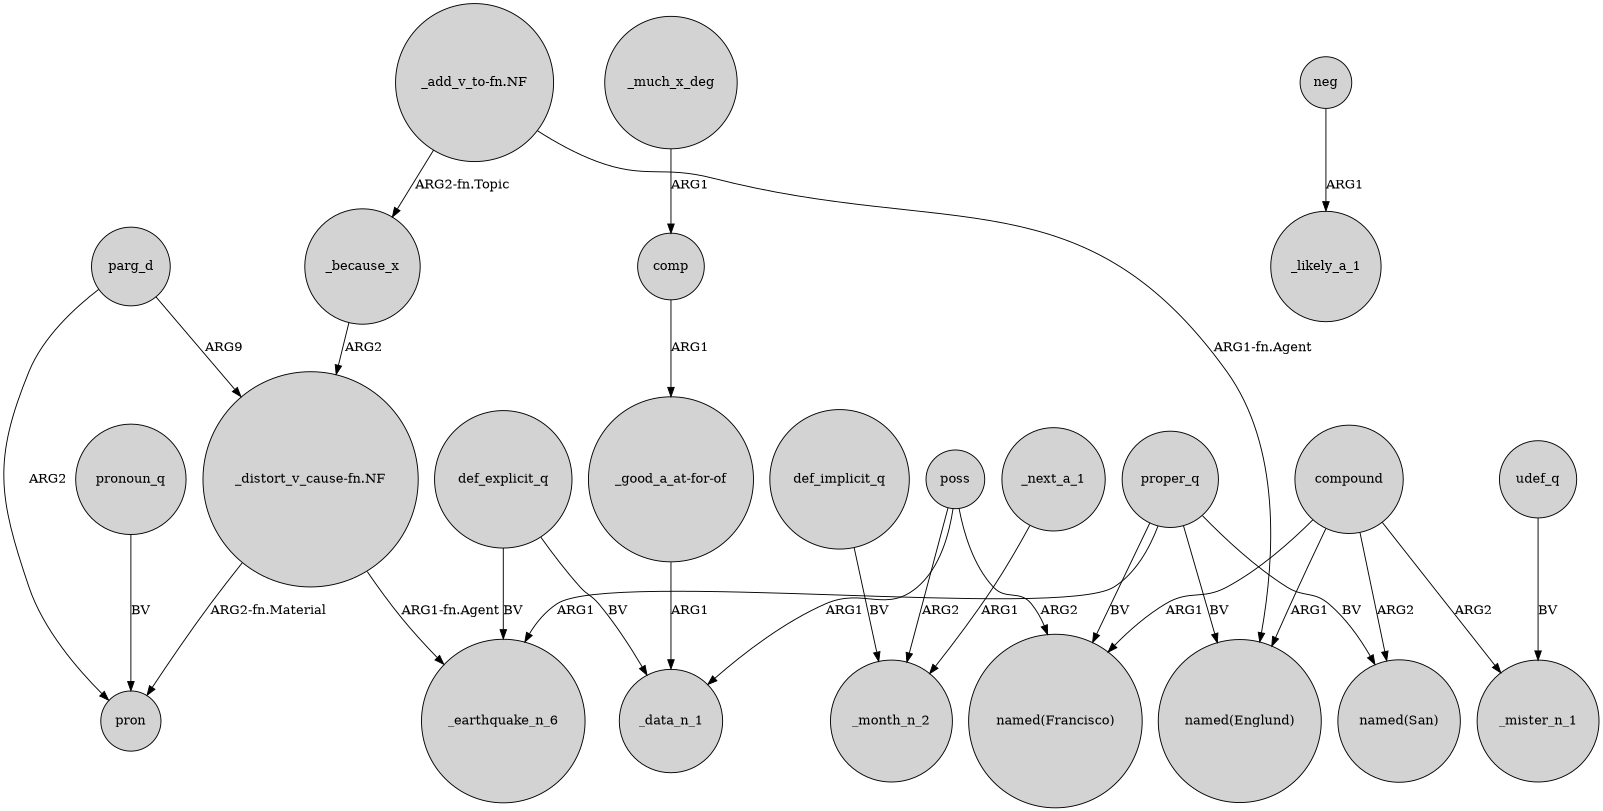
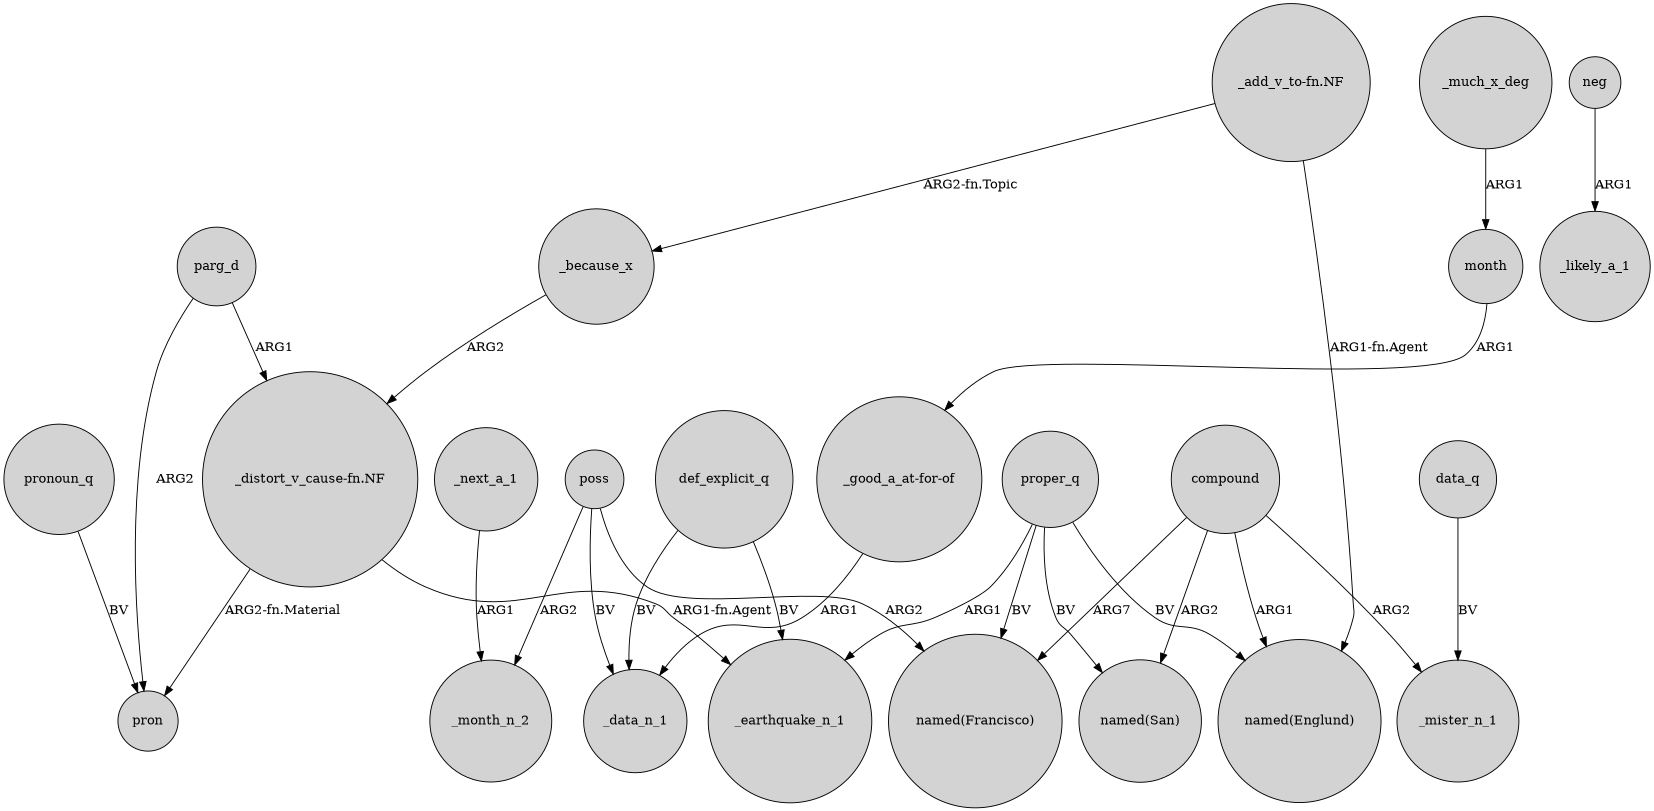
(671, 267) -> (1486, 267)
(224, 348) -> (274, 348)
(840, 479) -> none
(1538, 479) -> (1458, 479)
(845, 611) -> (605, 611)
(1185, 611) -> (1112, 611)
(503, 721) -> (790, 721)
